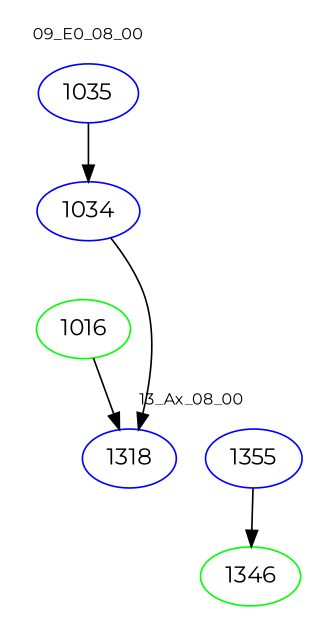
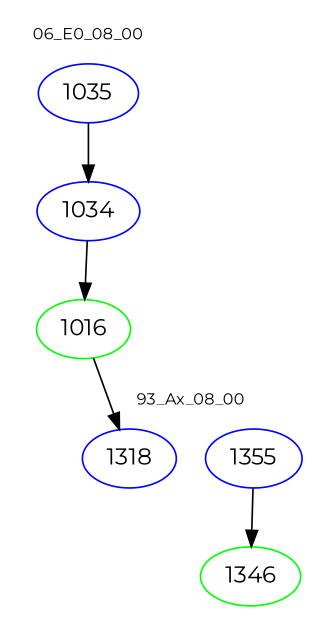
(88, 35) -> (88, 35)
(147, 303) -> (86, 262)
(192, 400) -> (192, 400)
